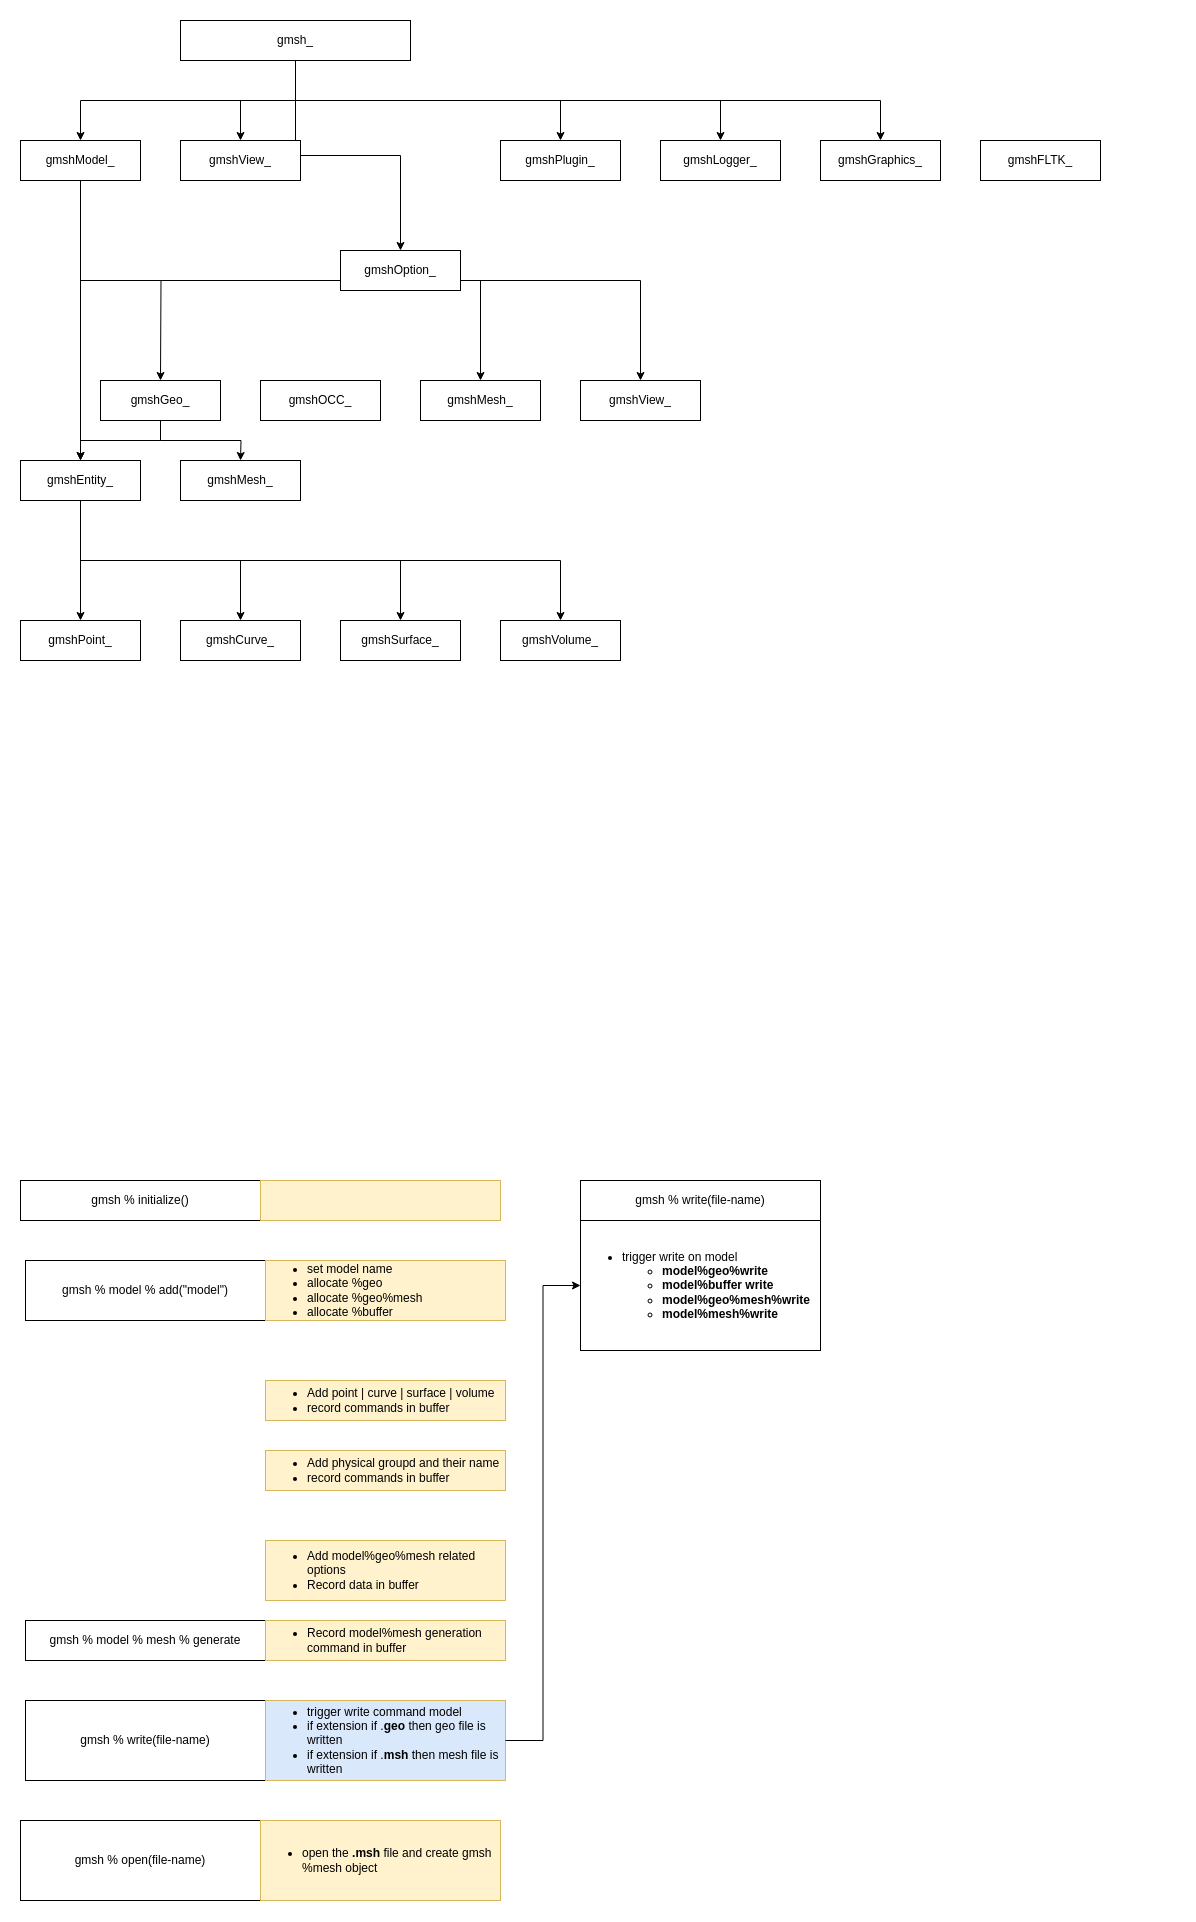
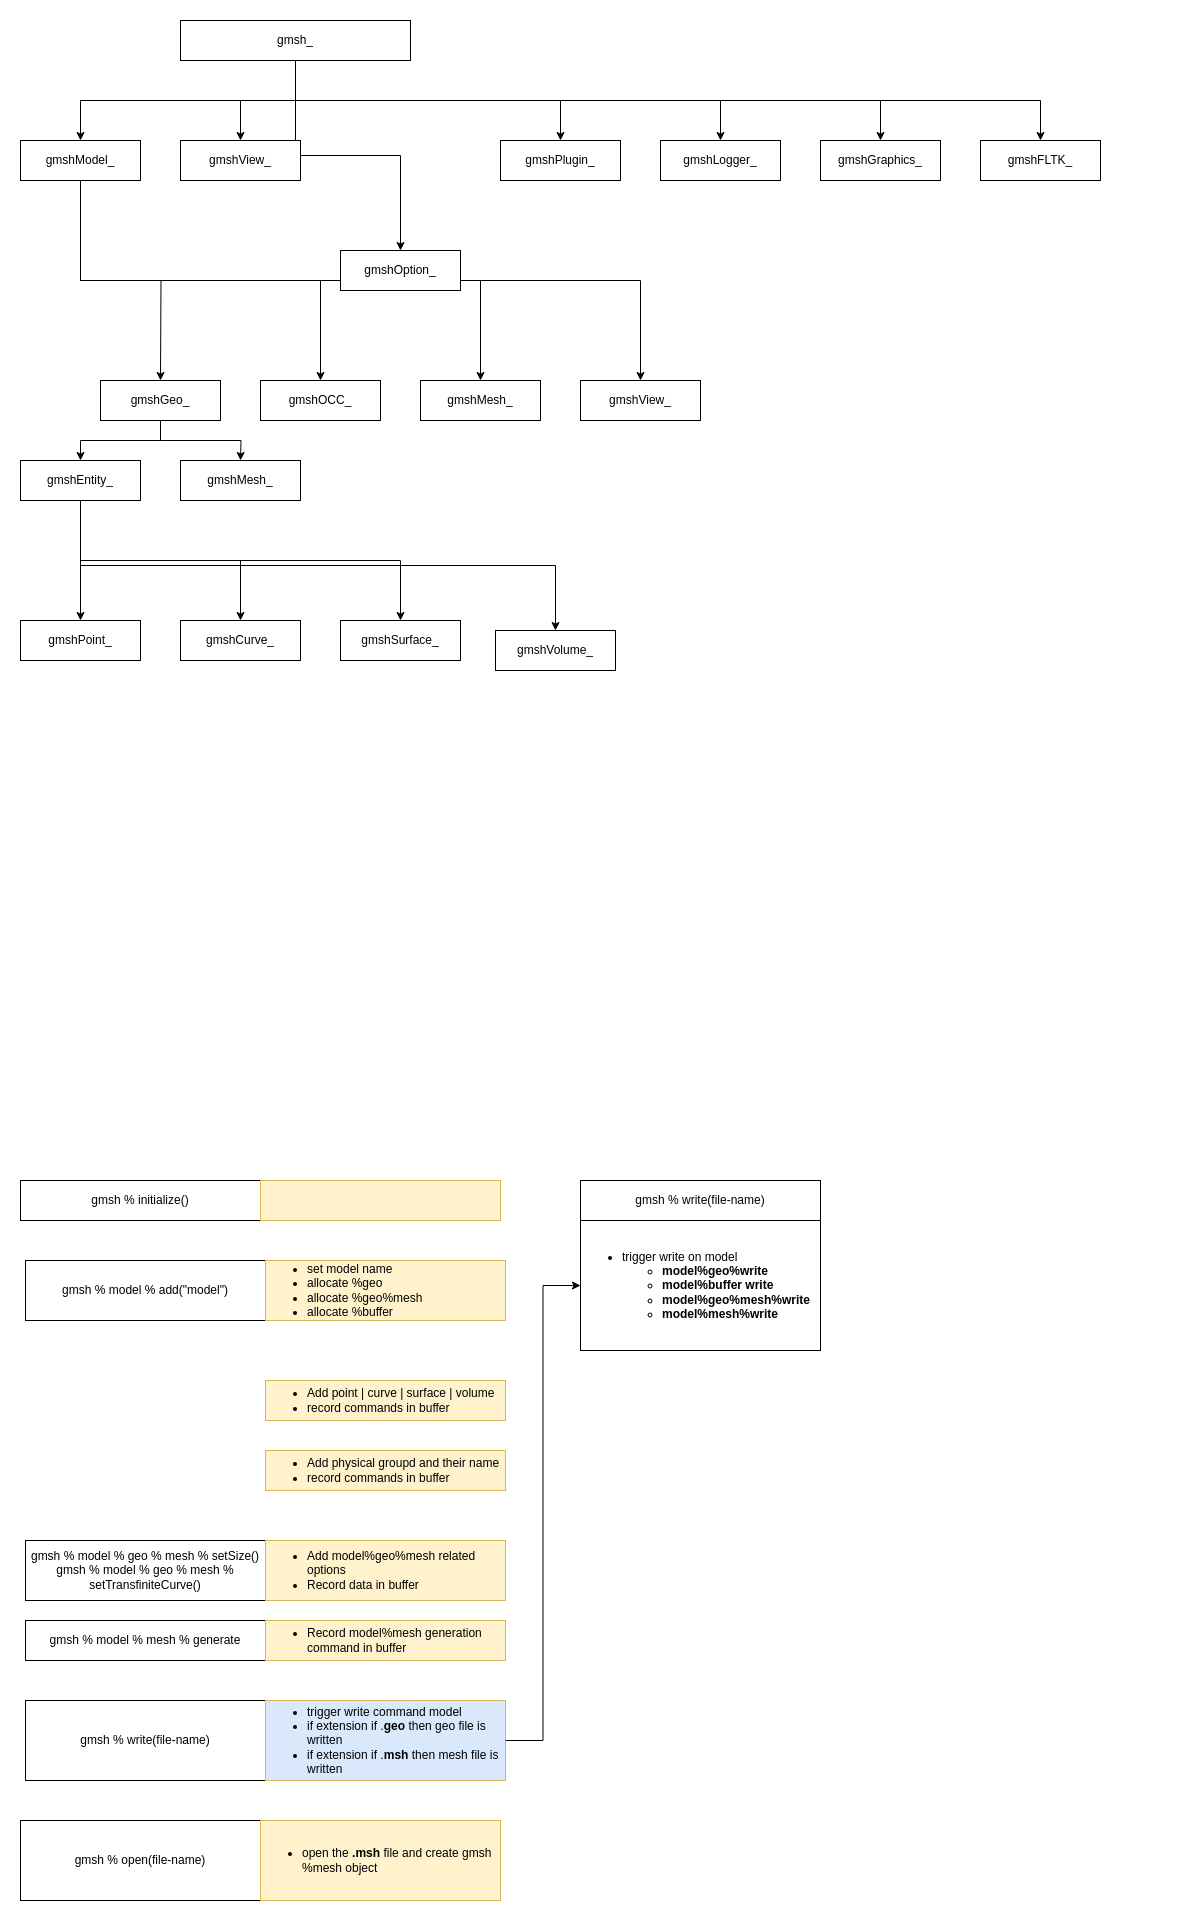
none -> (978, 101)
(81, 360) -> (321, 328)
(561, 641) -> (556, 651)
none -> (146, 1571)
